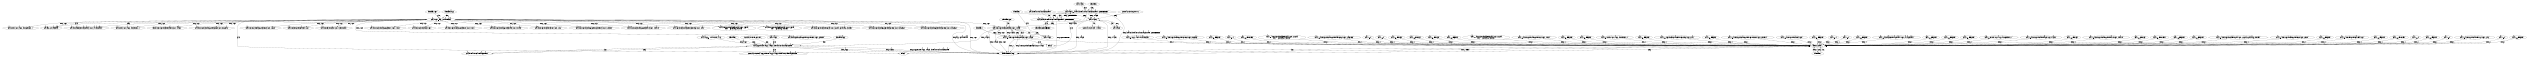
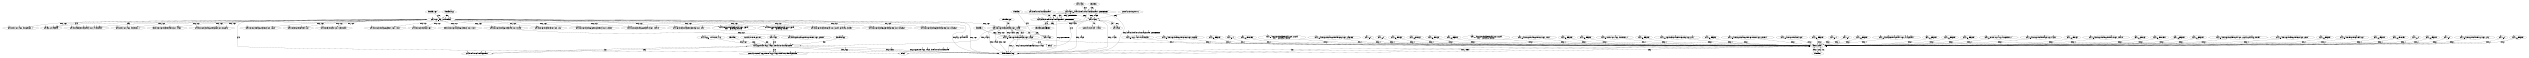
(460, 28) -> (460, 28)
(537, 33) -> (655, 33)
